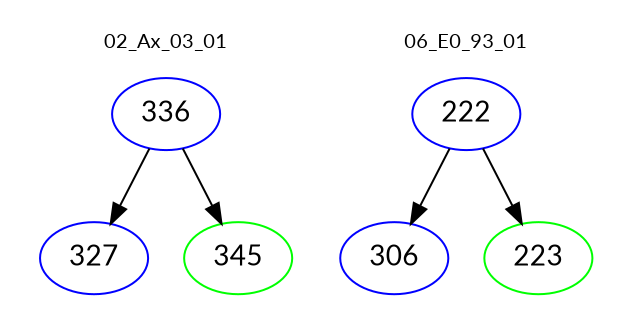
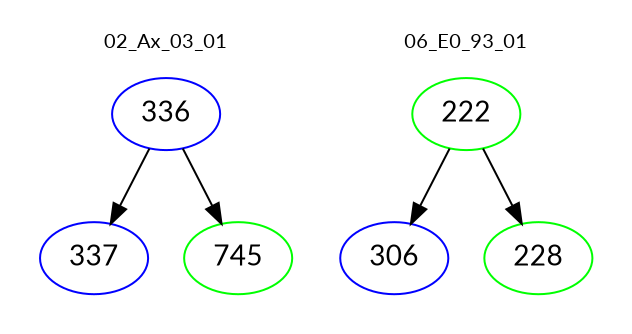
(466, 114) -> (466, 114)
(94, 258) -> (94, 258)
(238, 258) -> (238, 258)
(538, 258) -> (538, 258)
